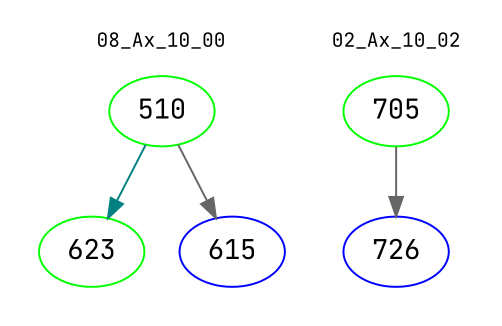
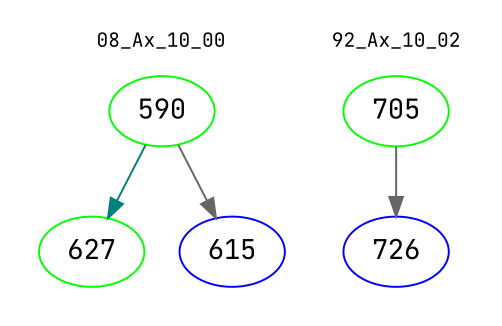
(397, 42) -> (397, 42)
(162, 111) -> (162, 111)
(92, 252) -> (92, 252)
